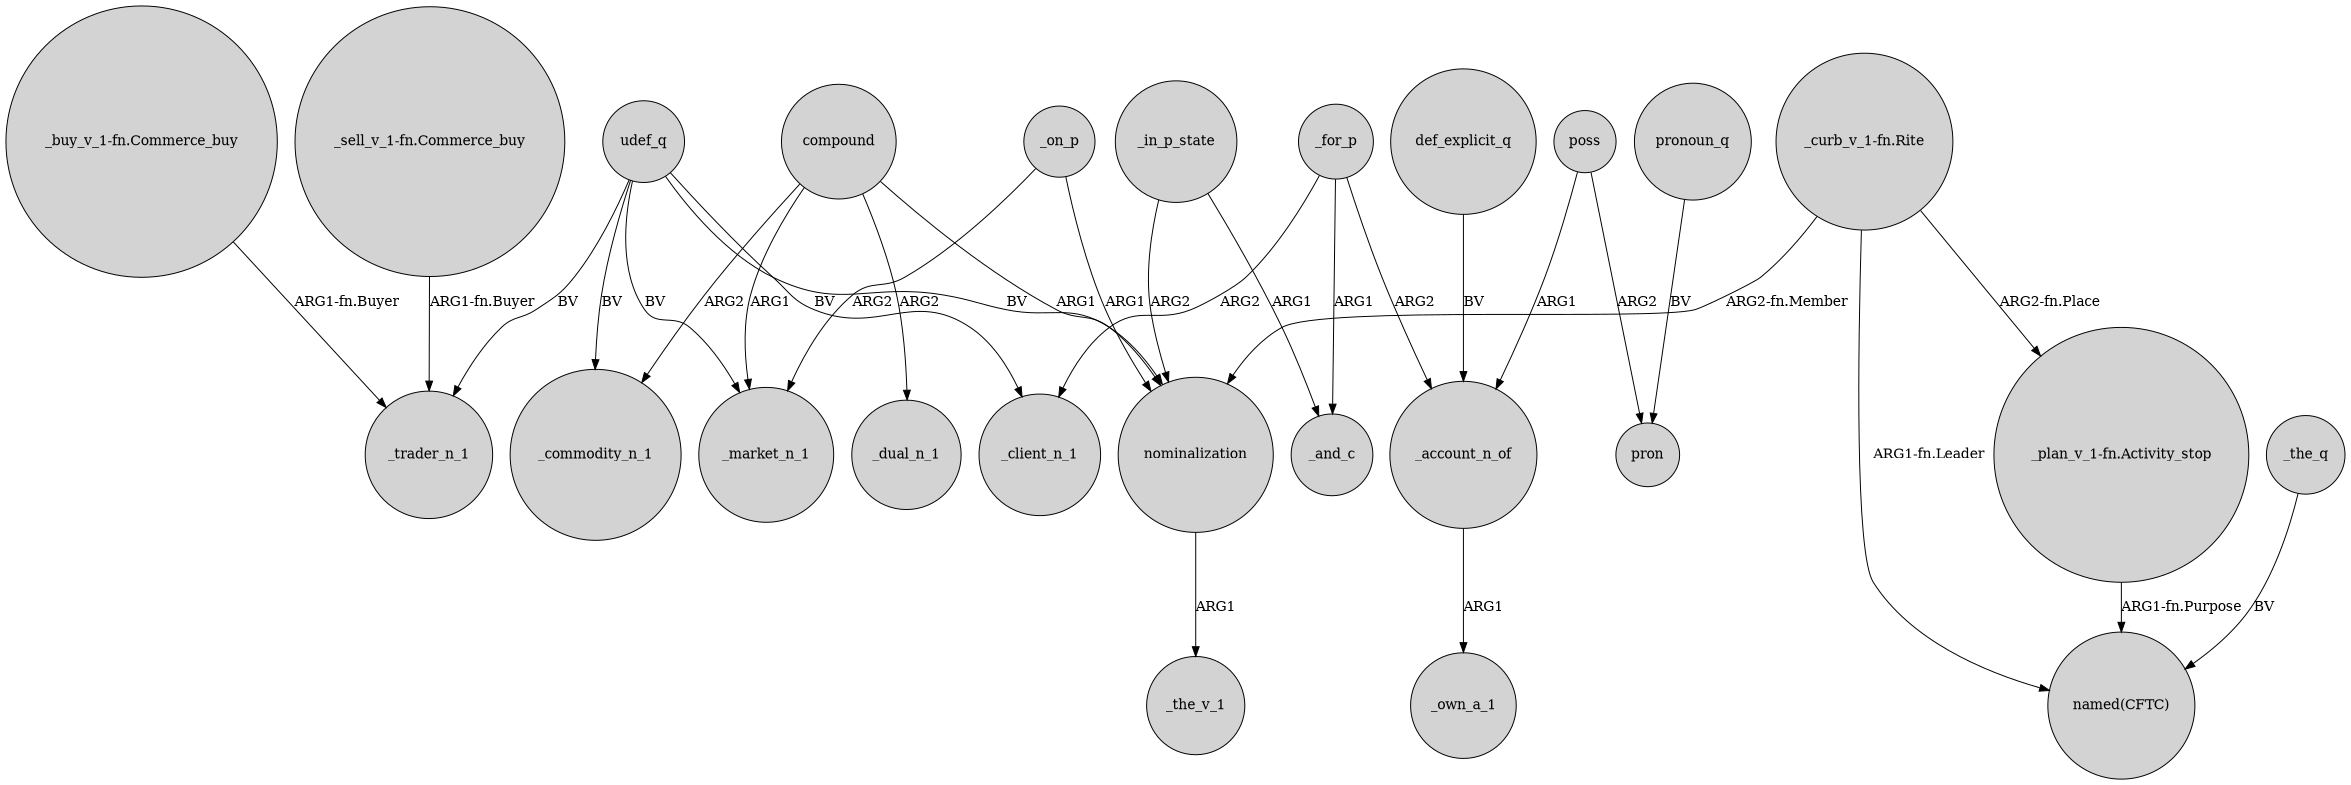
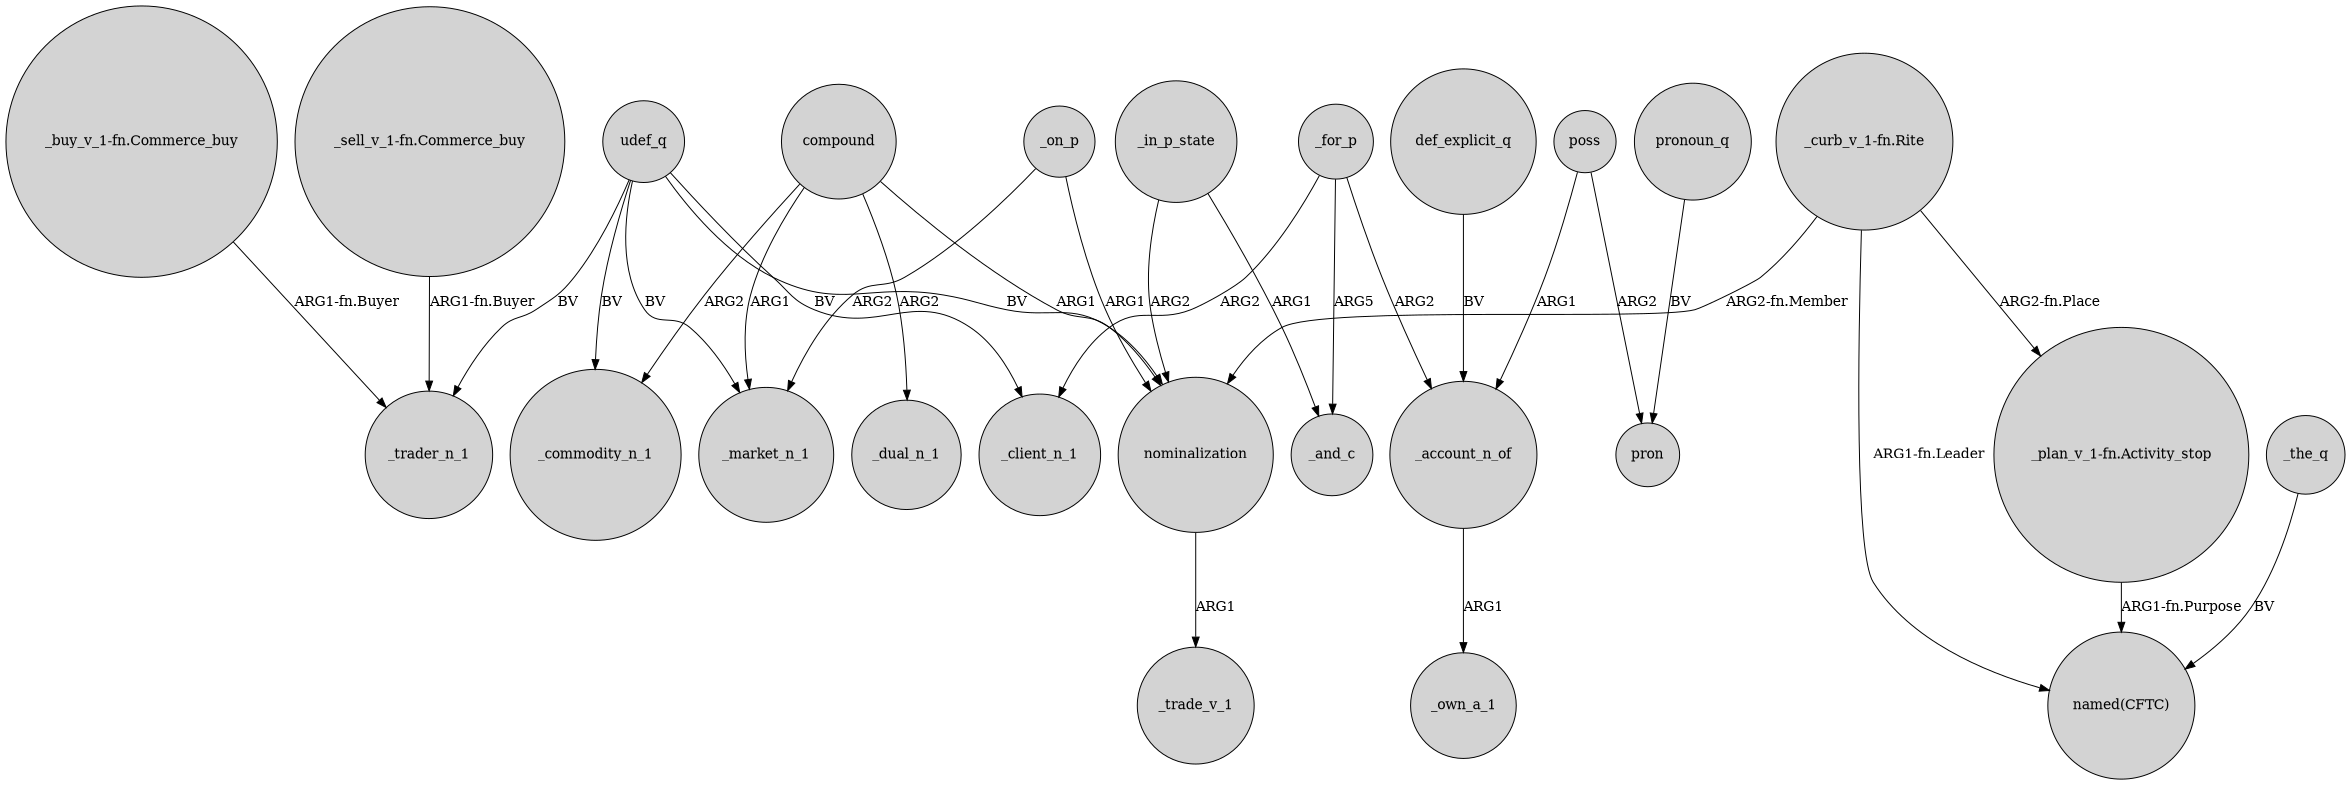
(1354, 302) -> (1354, 302)
(1196, 706) -> (1196, 706)
